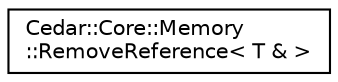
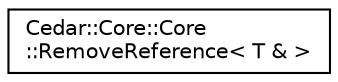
(169, 41) -> (169, 41)
